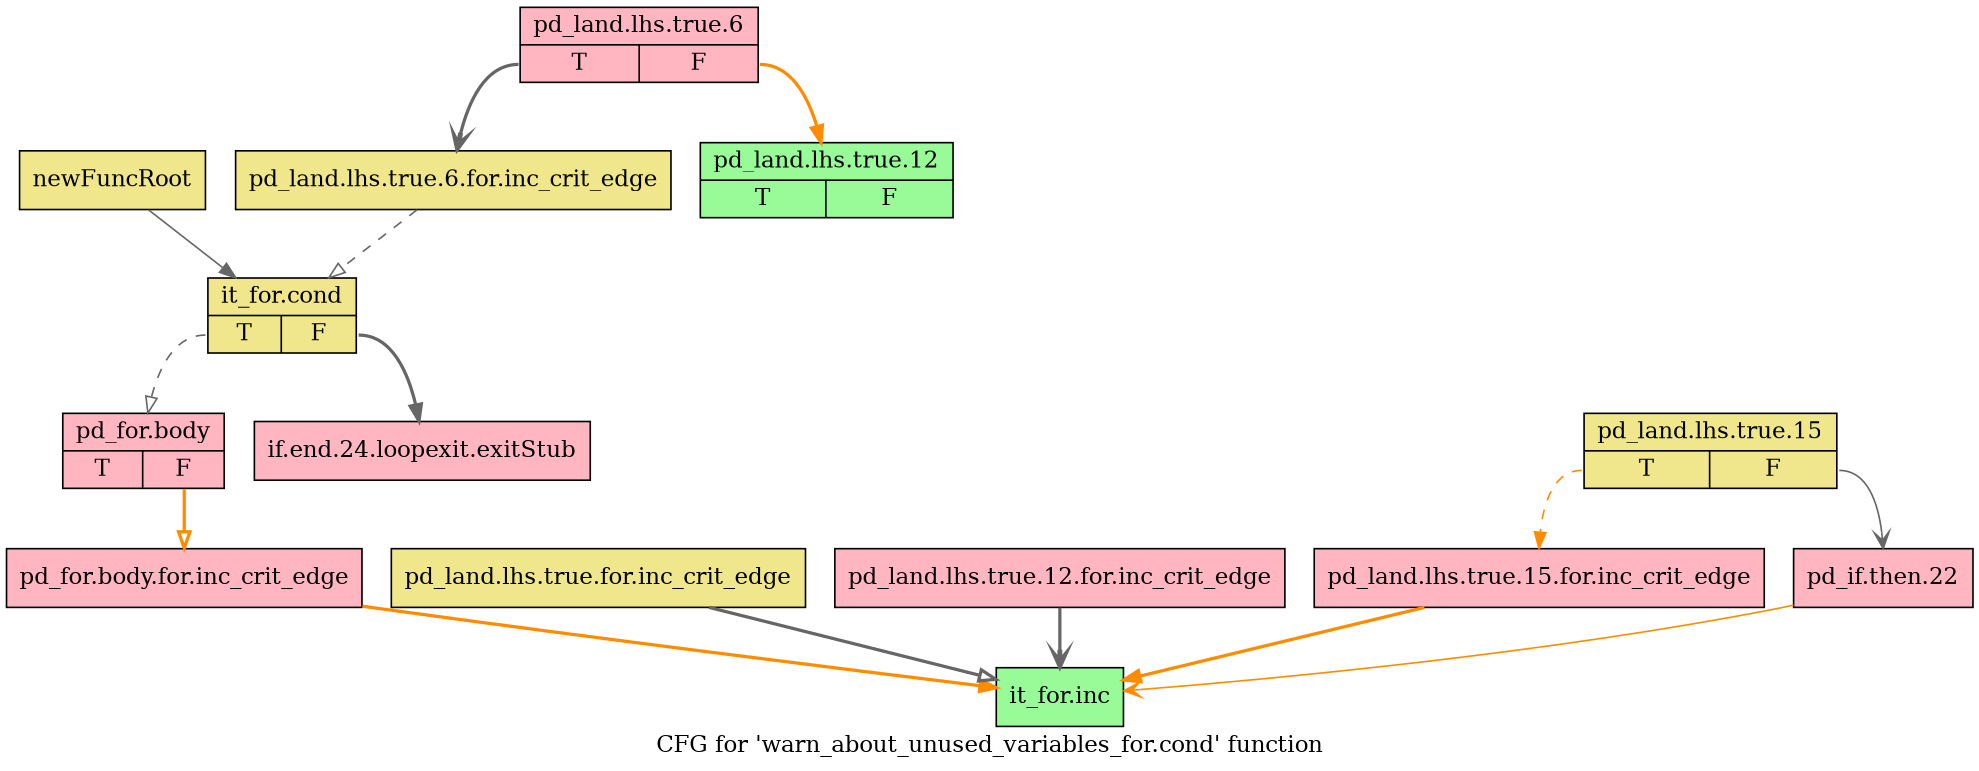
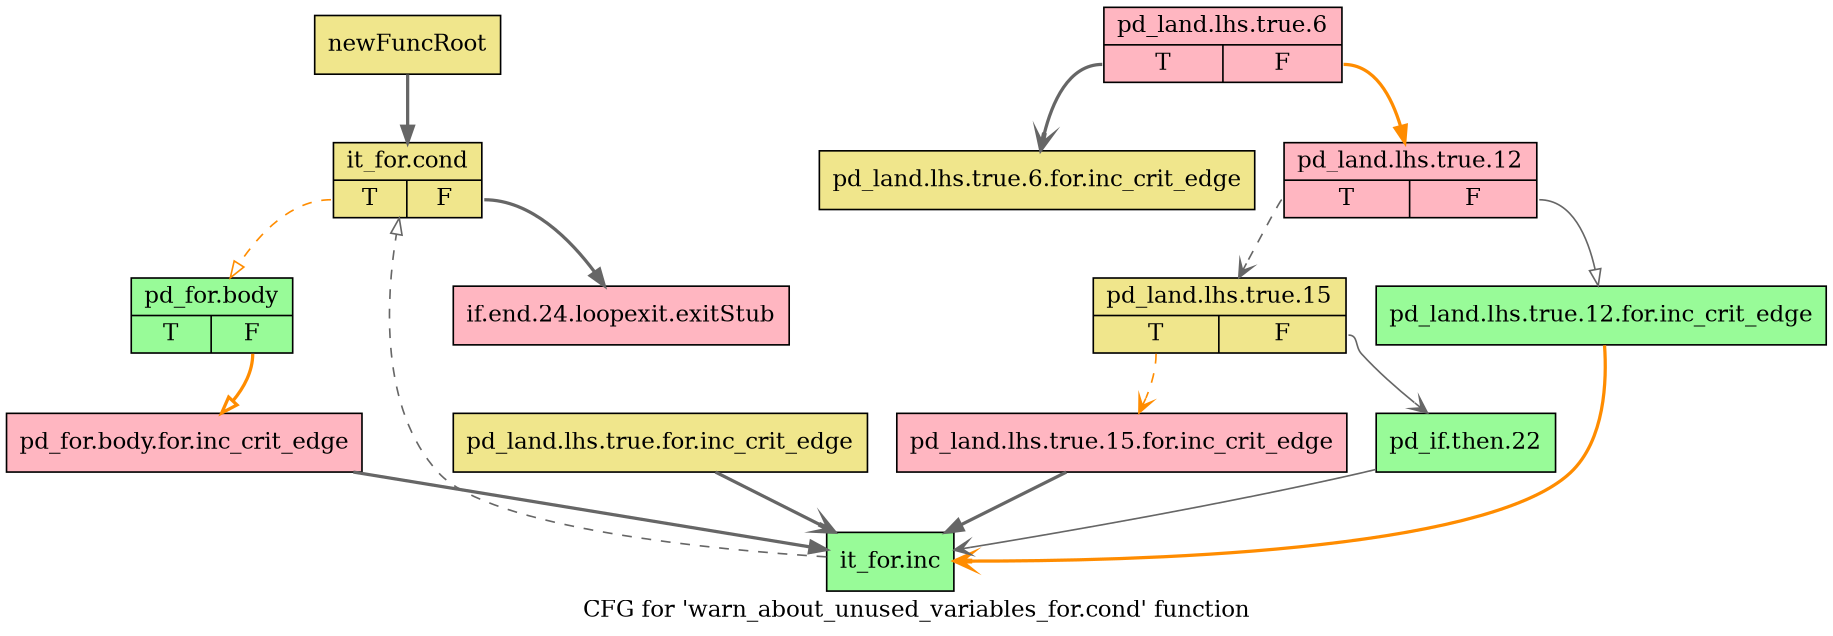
(827, 180) -> (1410, 180)
none -> (1578, 225)
none -> (1264, 231)
(185, 239) -> (408, 100)
(380, 239) -> (505, 508)
(169, 356) -> (278, 220)
(143, 451) -> (212, 316)
(1550, 493) -> (1153, 376)
(1060, 578) -> (1601, 316)
(1883, 578) -> (1466, 443)
(1060, 629) -> (1344, 541)
(844, 641) -> (768, 498)
(1282, 642) -> (1014, 498)
(671, 647) -> (582, 509)
(1468, 656) -> (1174, 512)
